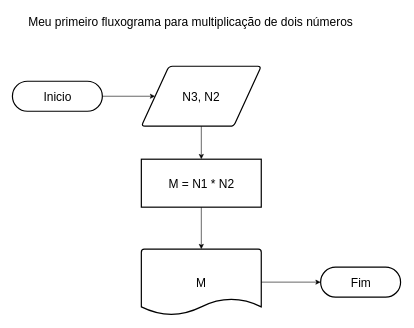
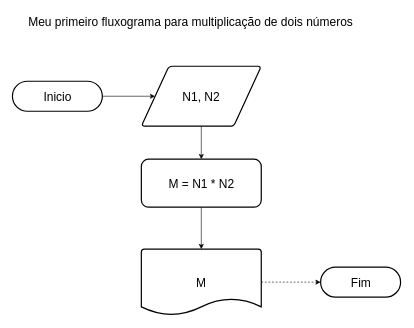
(201, 96) -> (201, 96)
(201, 183) -> (201, 183)
(289, 282) -> (289, 282)
